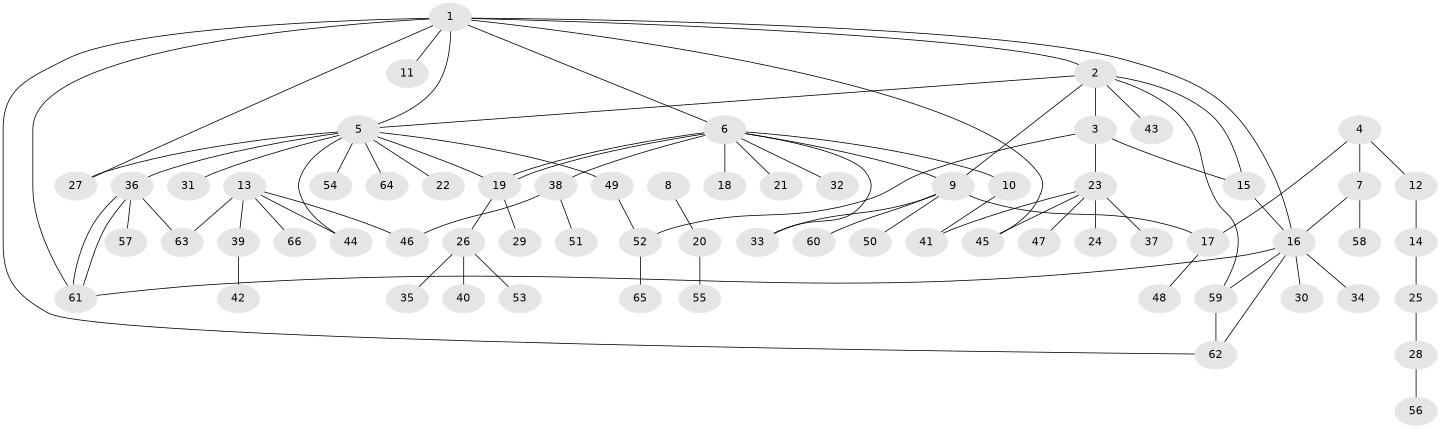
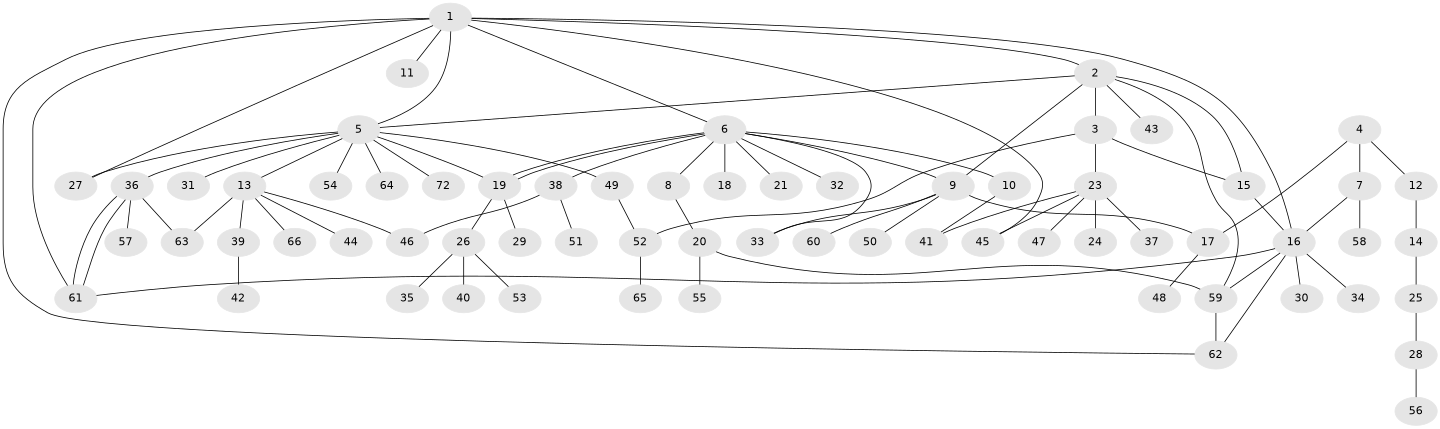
none -> (697, 158)
(299, 183) -> (302, 158)
(443, 186) -> (443, 186)
none -> (958, 270)
